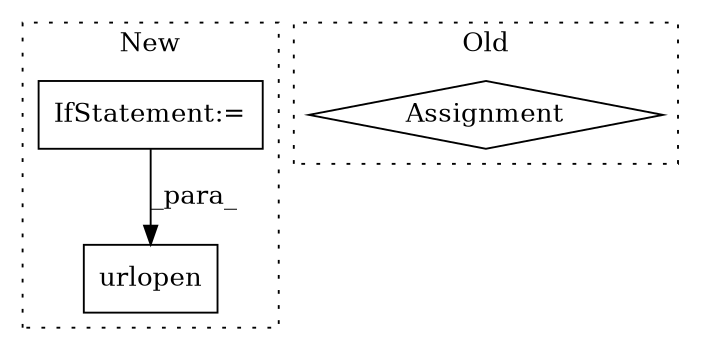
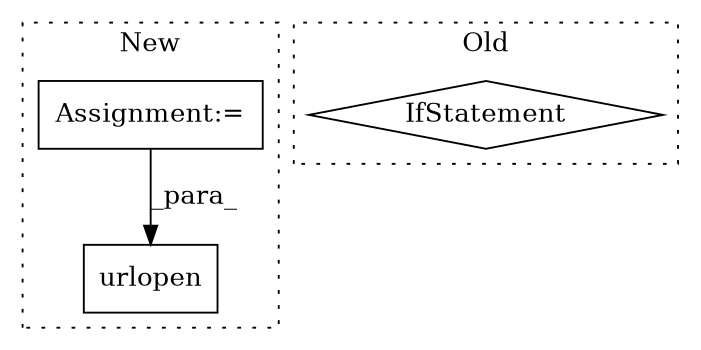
(151, 115) -> (151, 115)
(486, 115) -> (486, 115)
